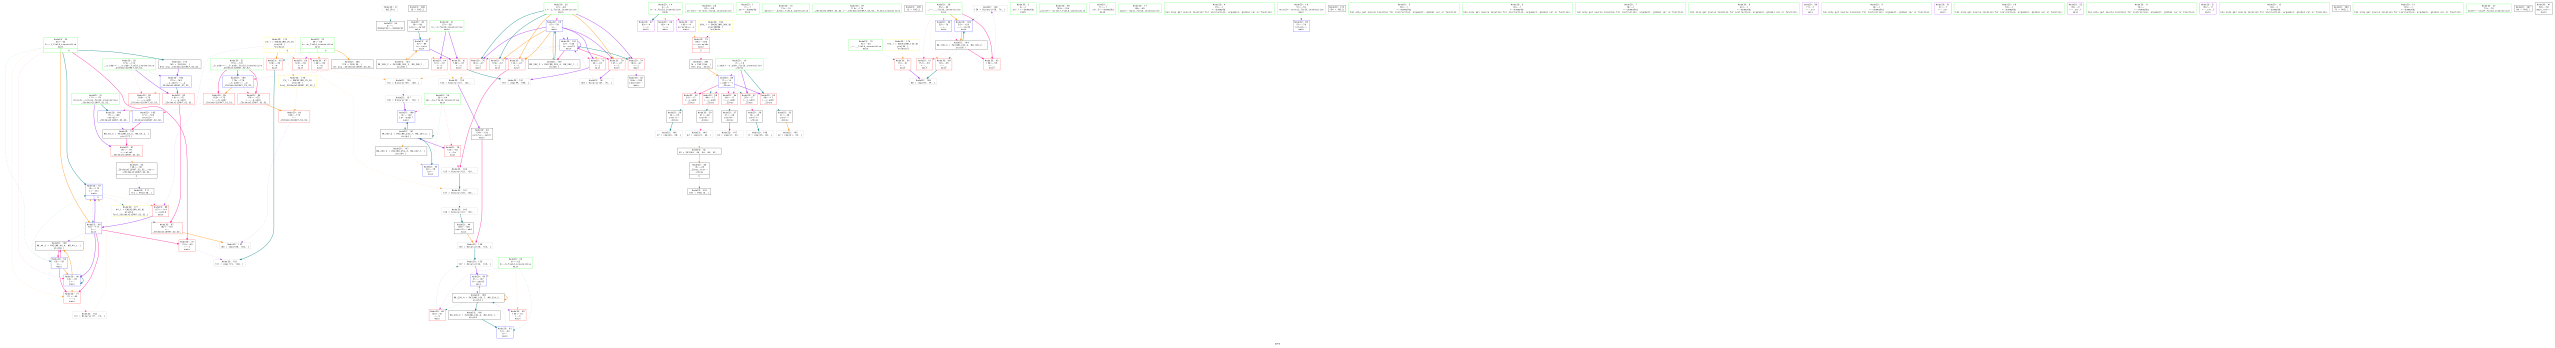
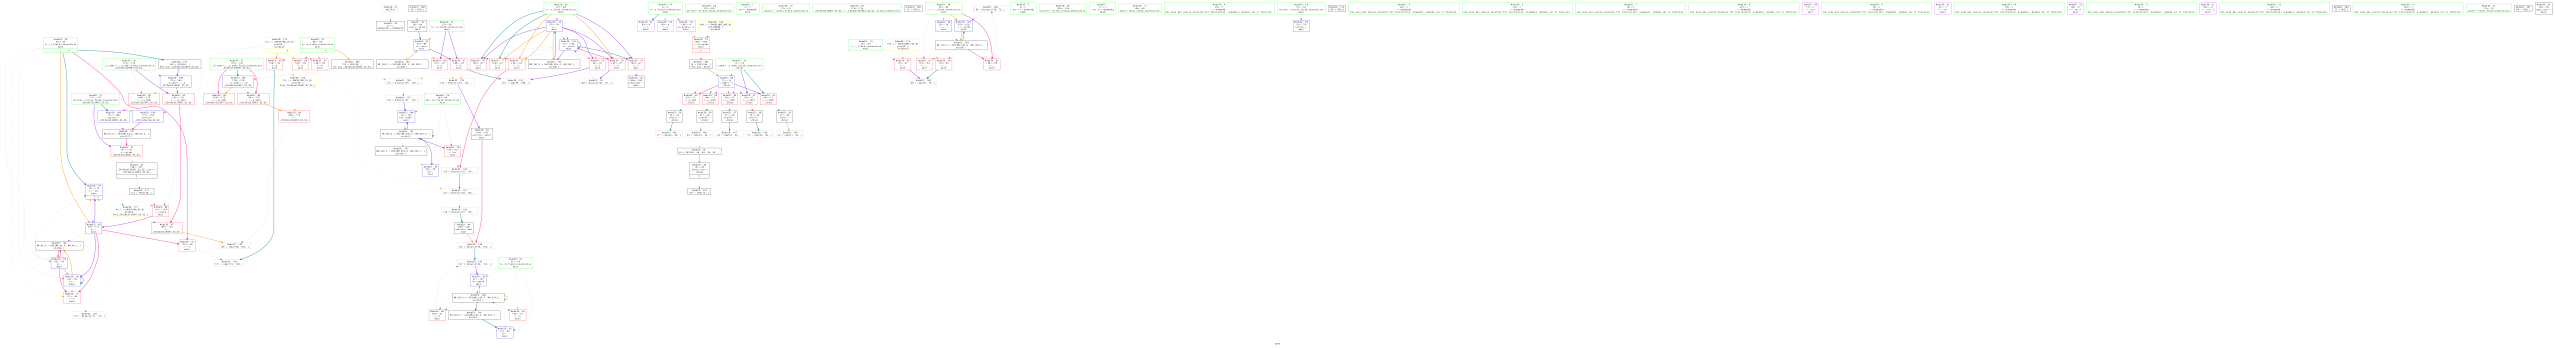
(148, 120) -> (148, 120)
